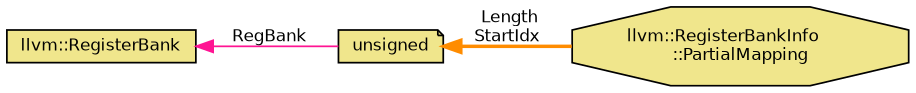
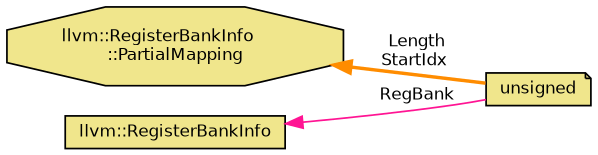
(101, 46) -> (175, 132)
(516, 46) -> (418, 75)
